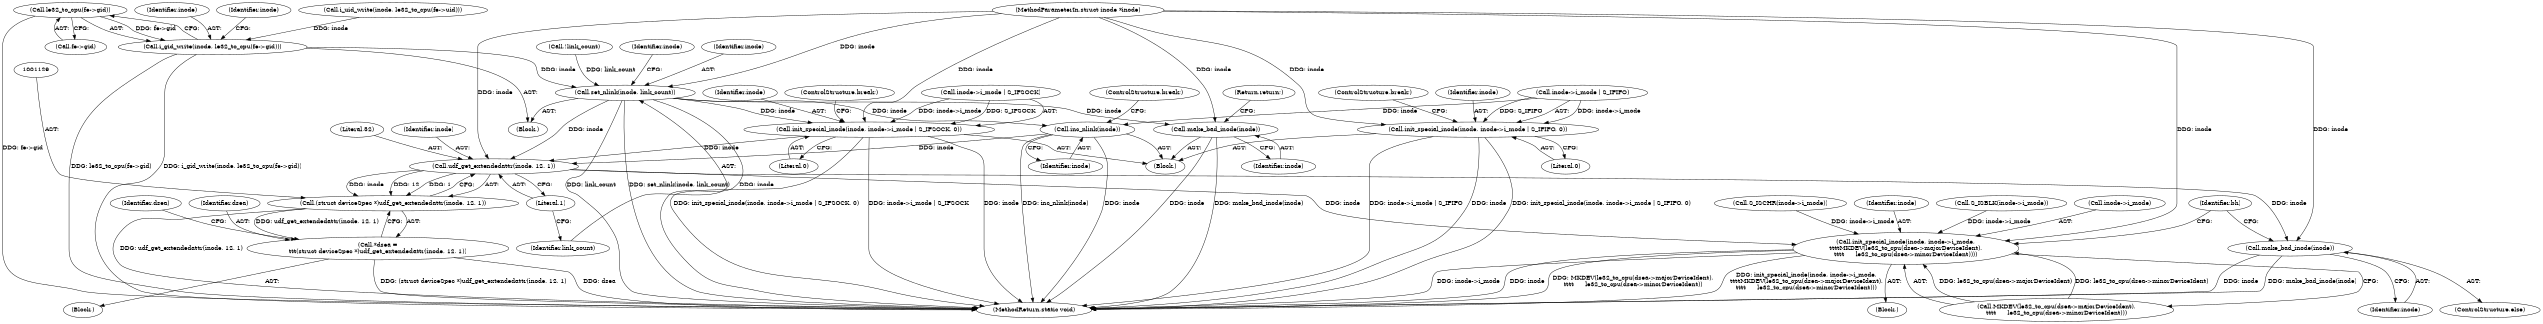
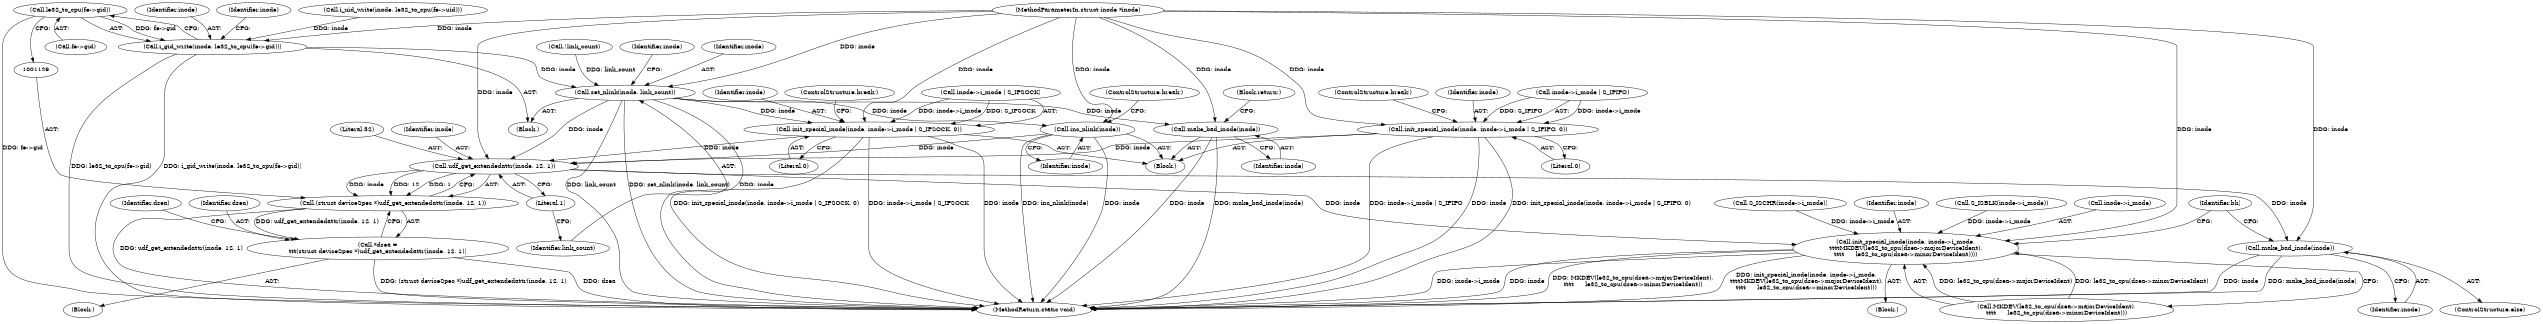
none -> (630, 17)
(73, 26) -> (31, 35)
(1259, 93) -> (1259, 93)
(1333, 111) -> (1076, 81)
none -> (977, 156)
